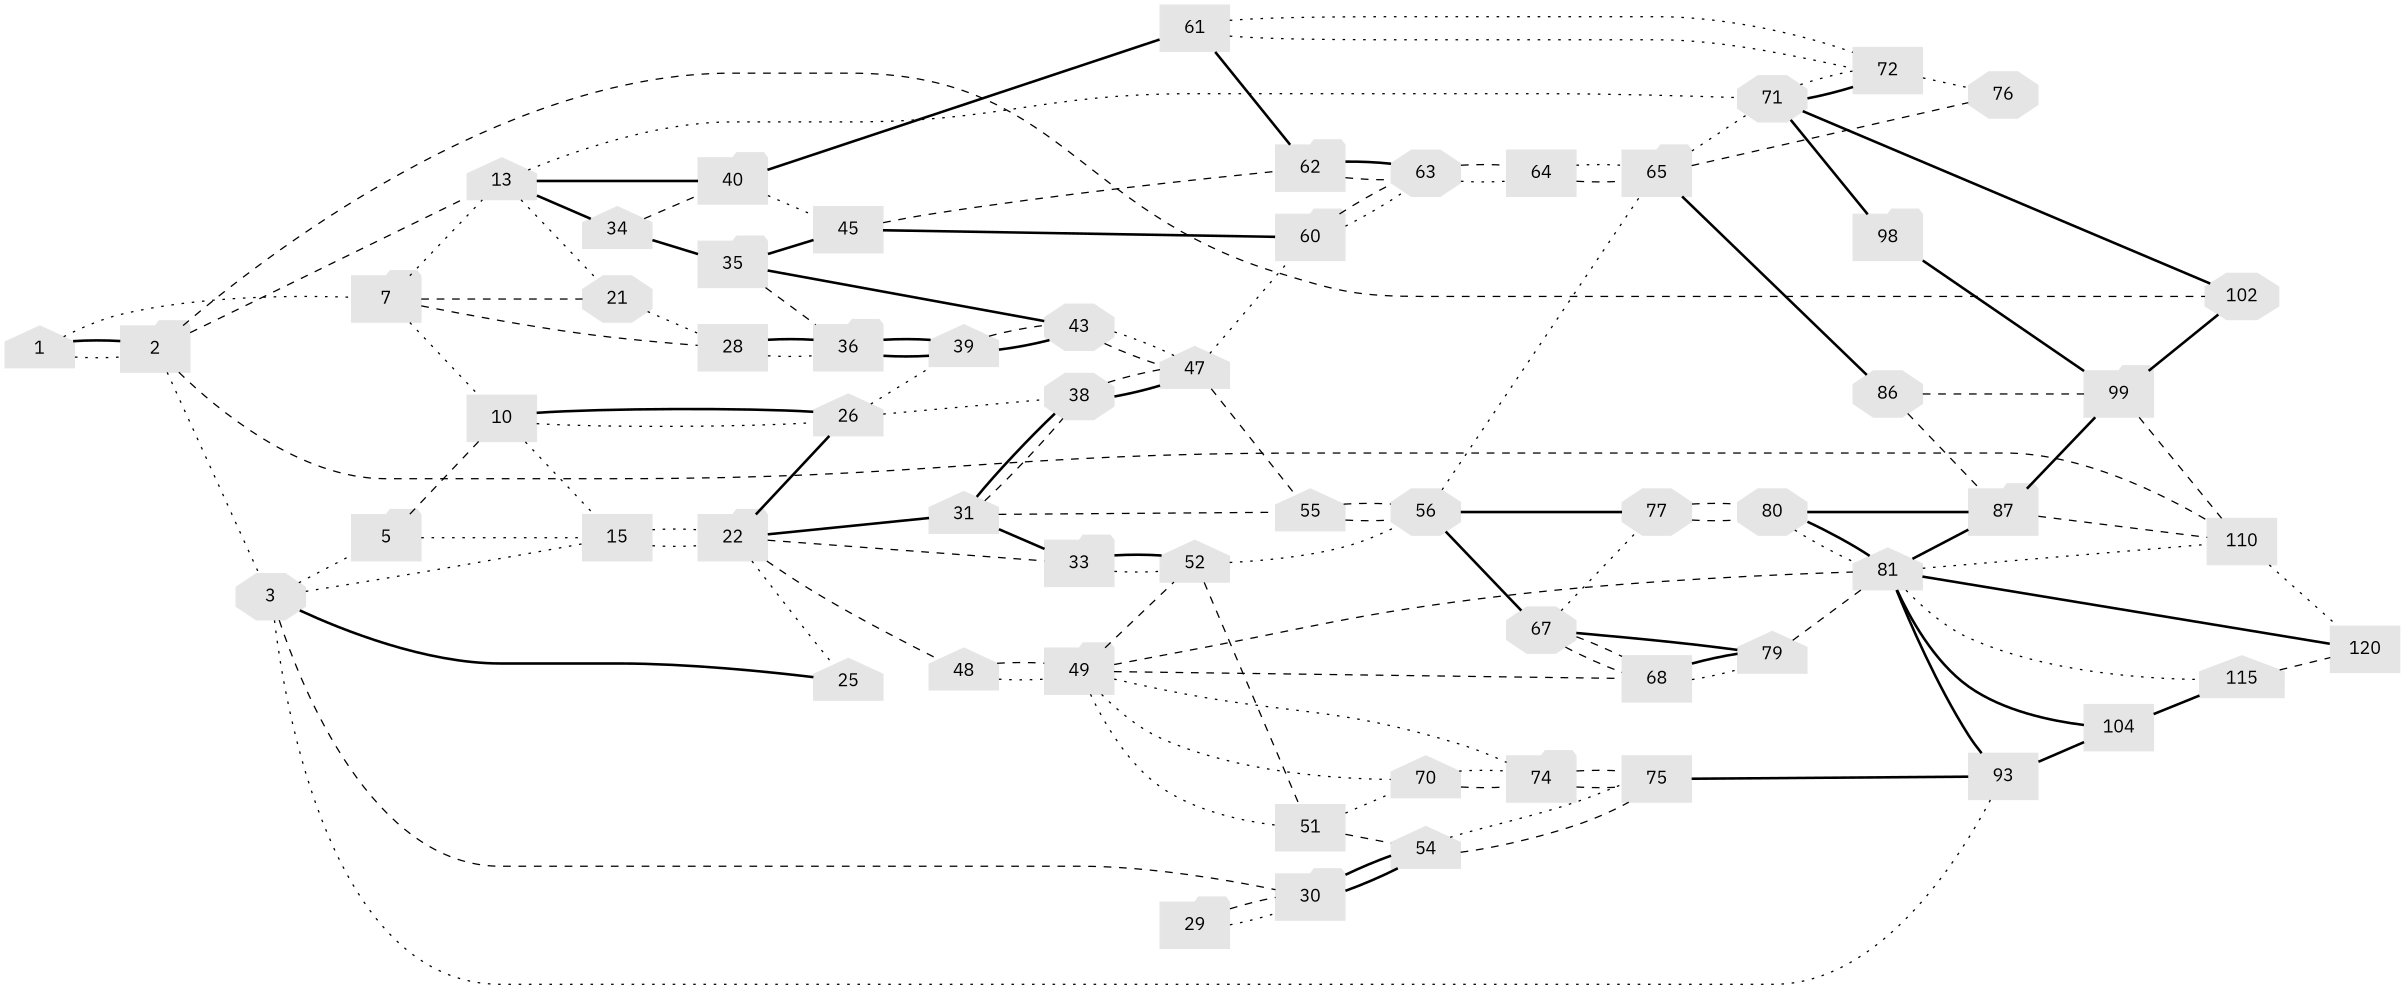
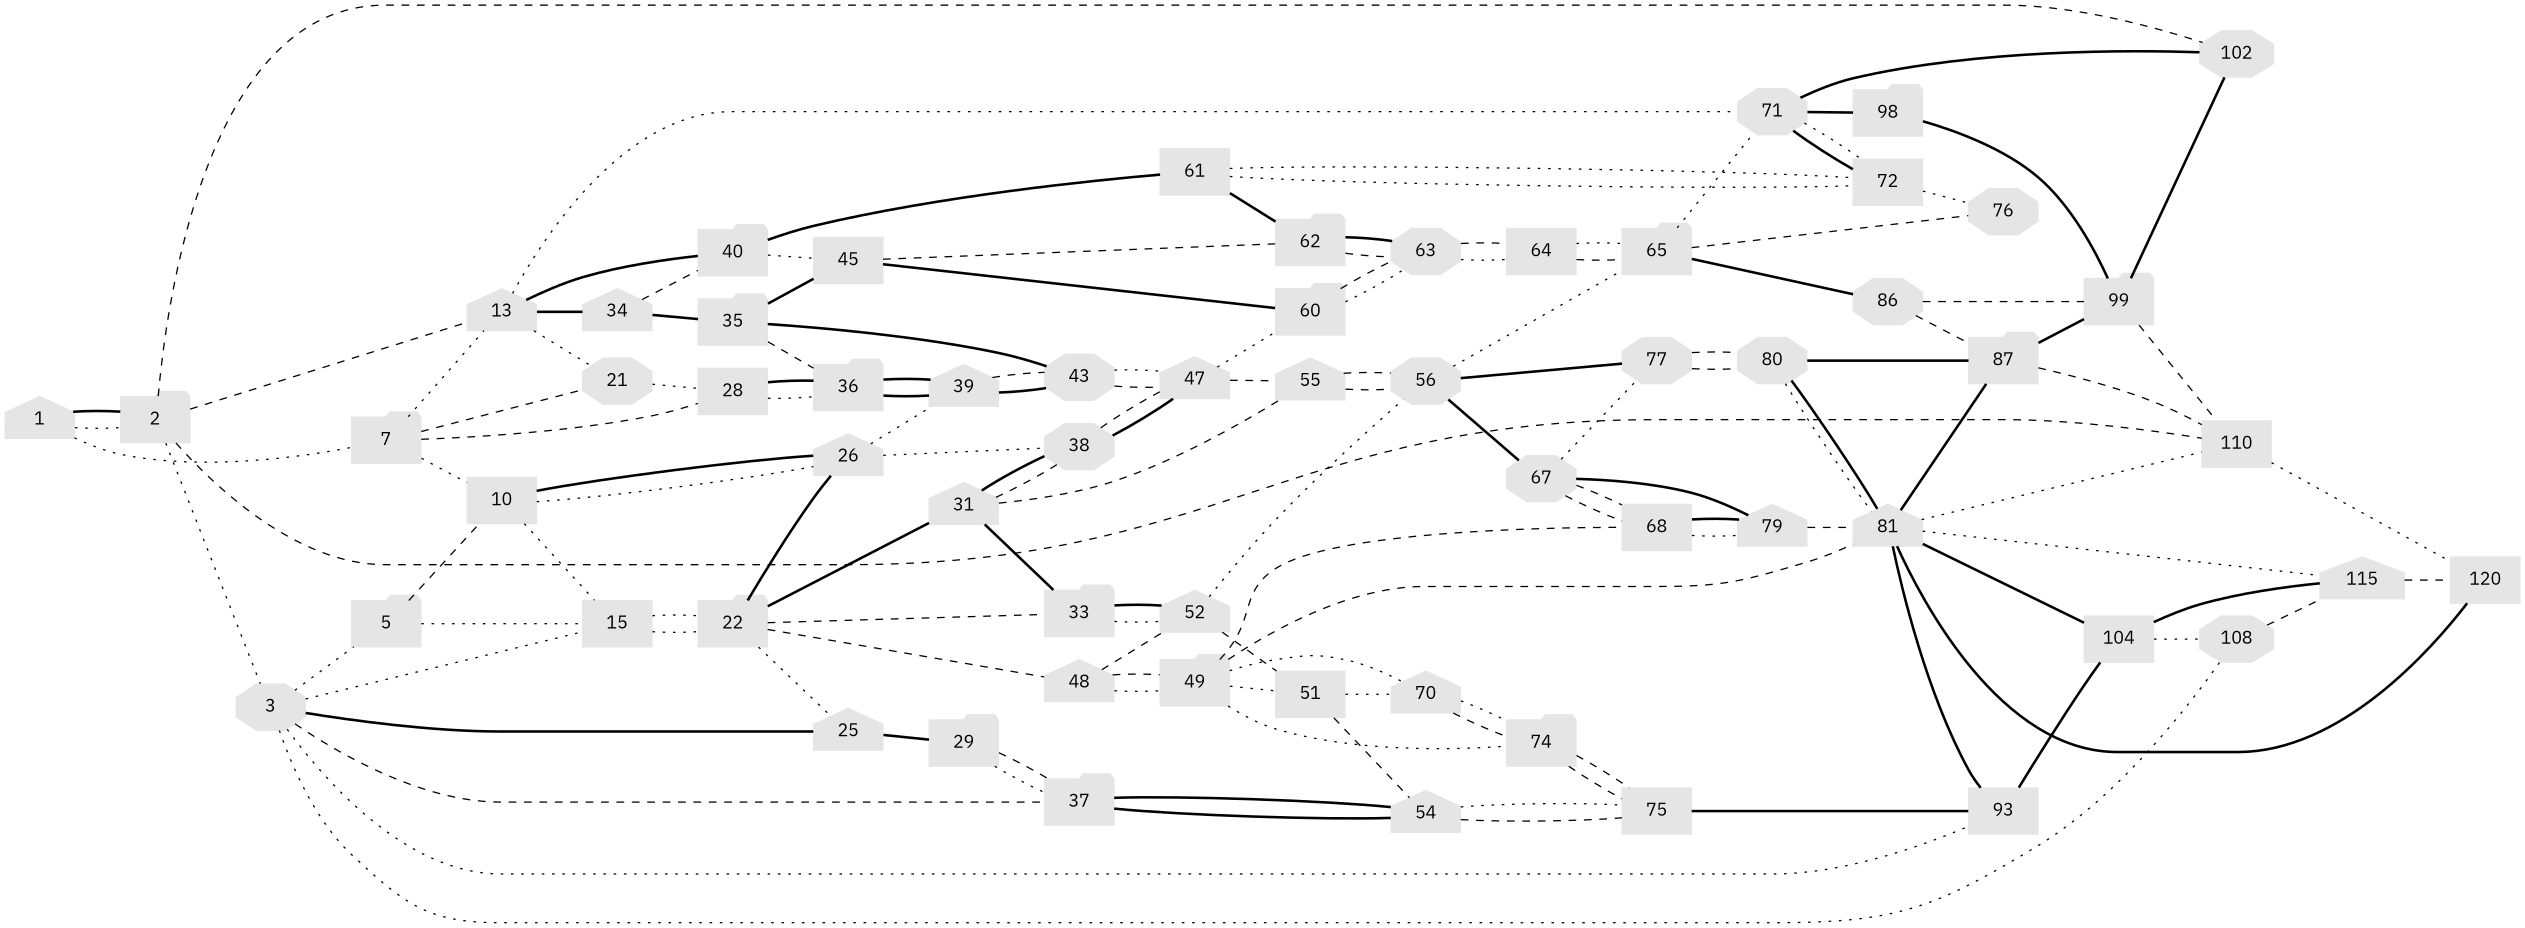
(1139, 615) -> (1132, 651)
none -> (2237, 639)
none -> (906, 737)
(1310, 897) -> (1079, 802)
